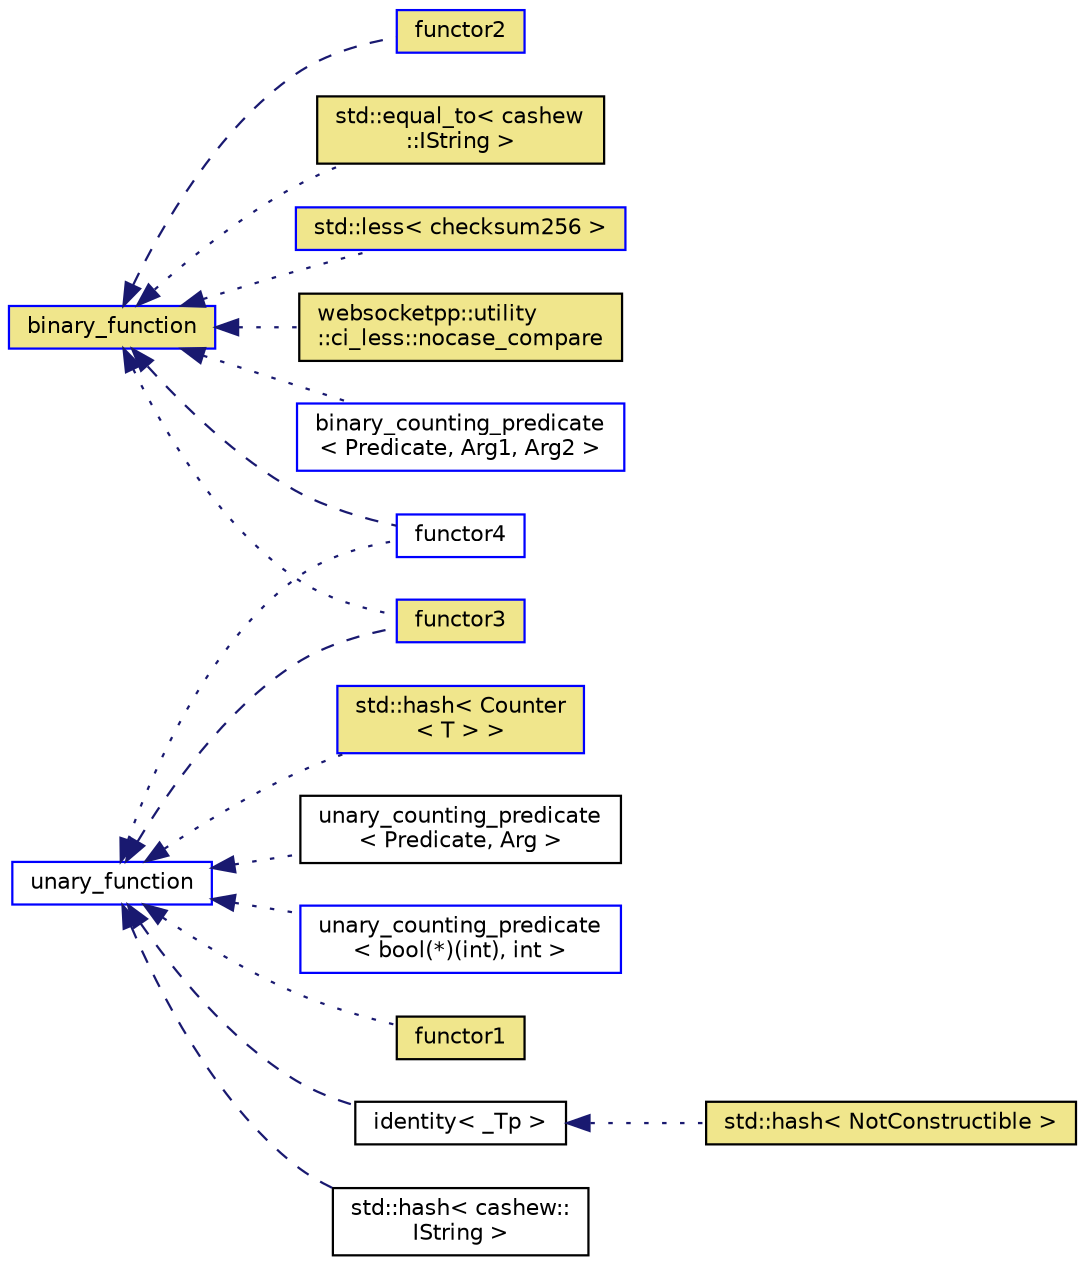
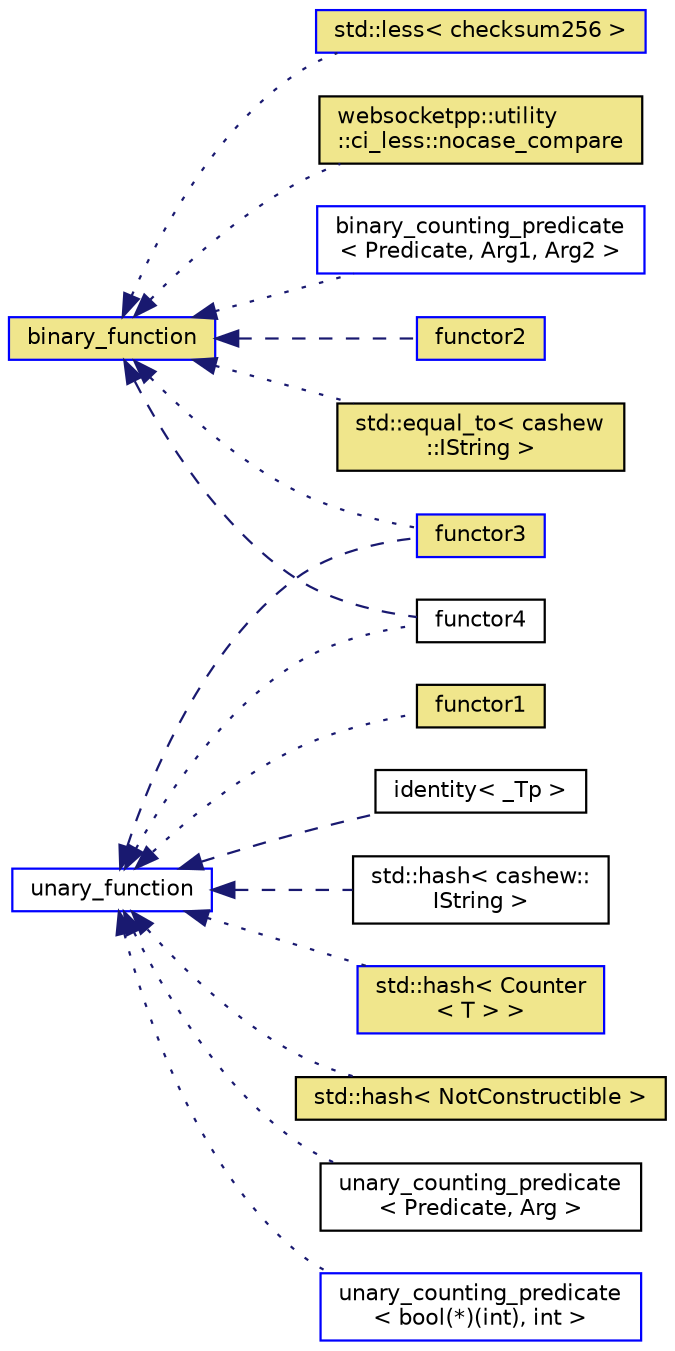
(461, 536) -> (481, 621)
(648, 1123) -> (242, 1018)
